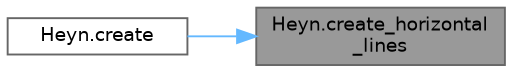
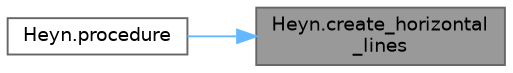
(98, 36) -> (98, 36)
